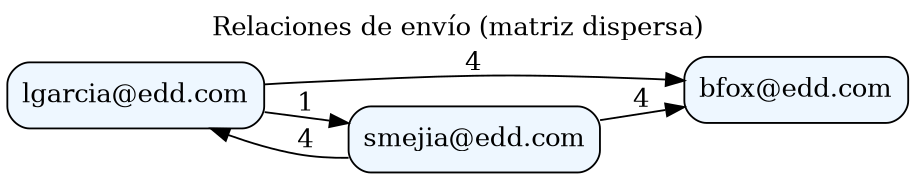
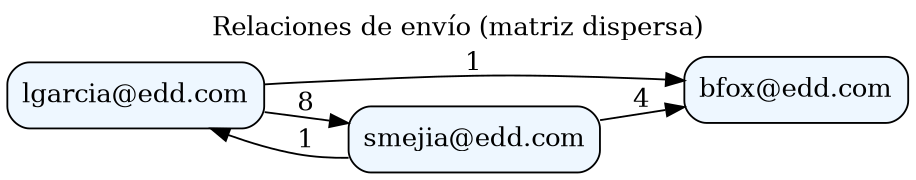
(474, 63) -> (474, 63)
(306, 104) -> (306, 104)
(306, 140) -> (306, 140)
